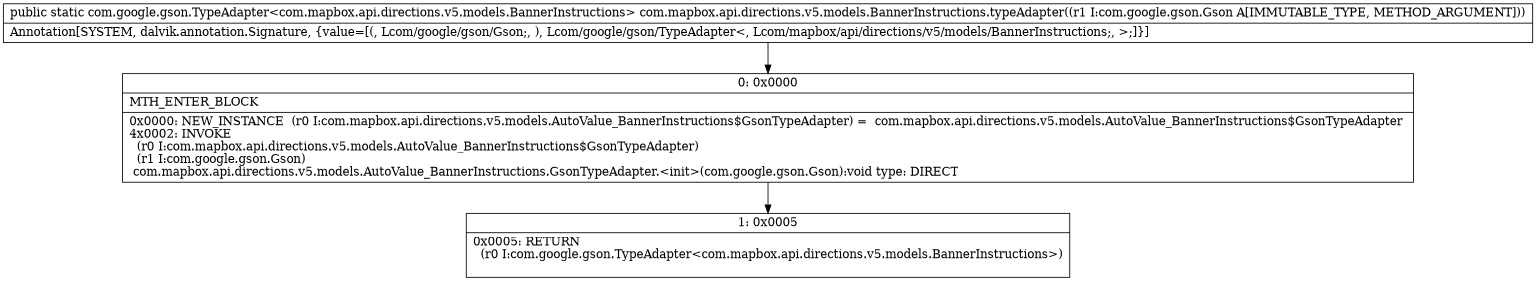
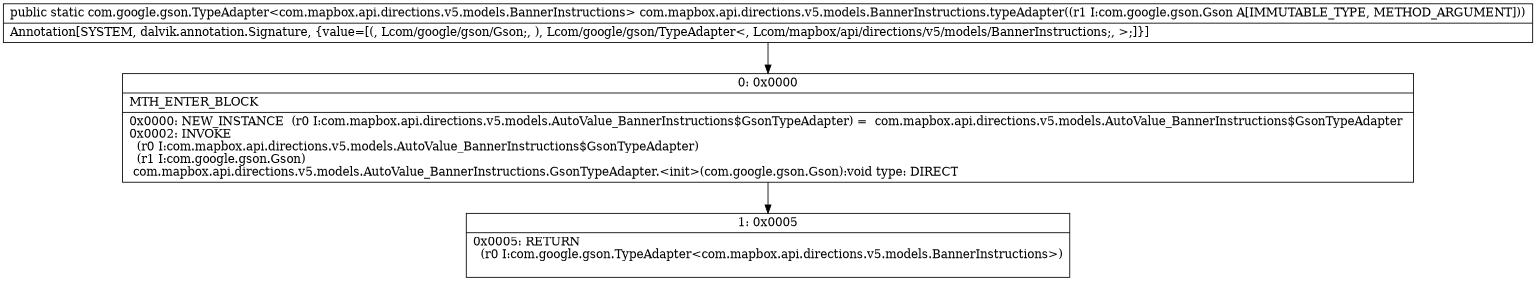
(184, 134) -> (184, 134)
